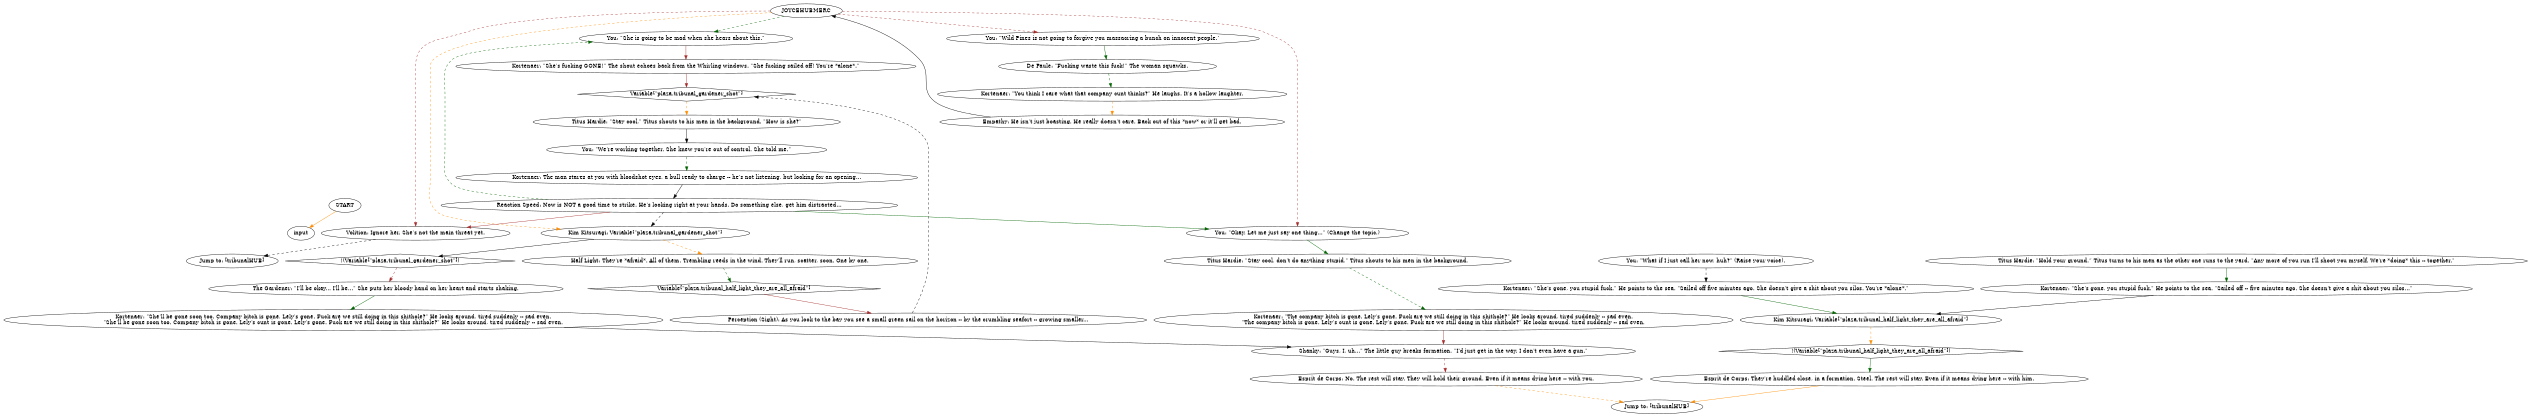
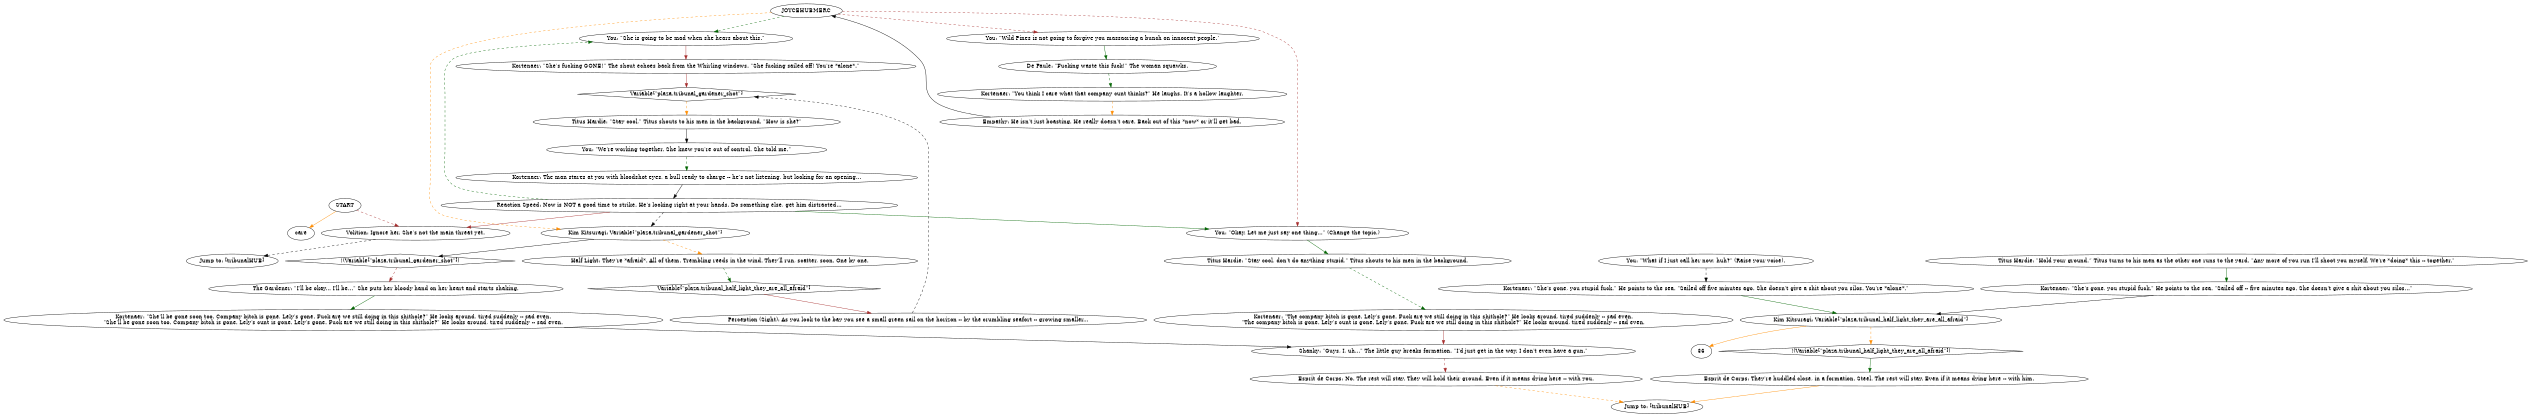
(506, 24) -> (376, 218)
(301, 233) -> (301, 233)
none -> (1701, 351)
